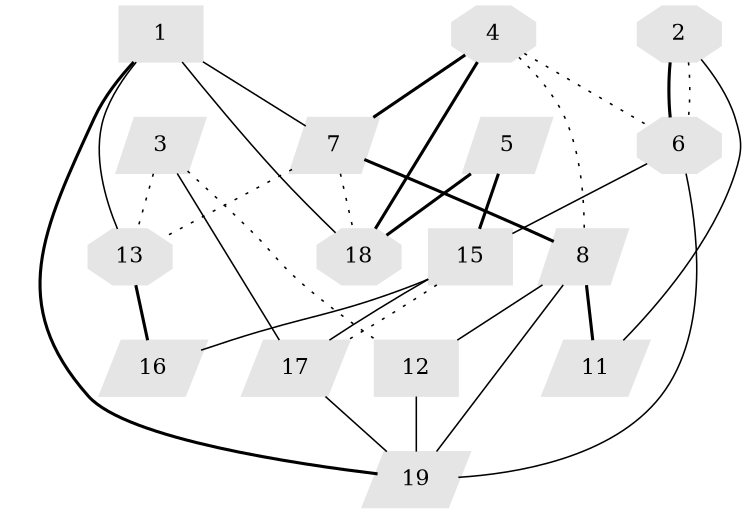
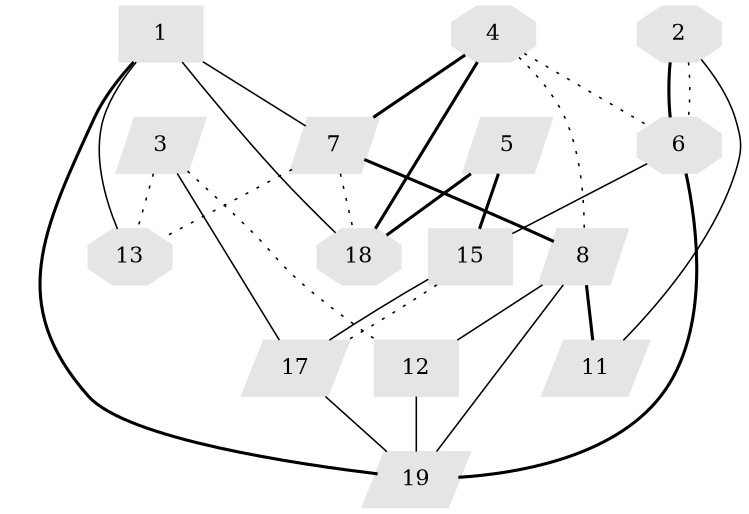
(153, 368) -> none
(662, 393) -> (662, 393)
